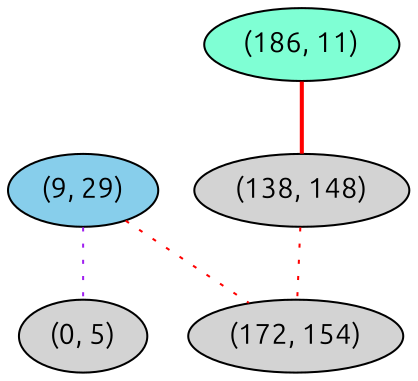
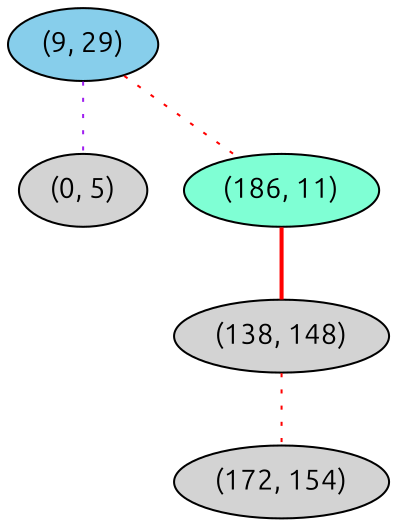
(187, 262) -> (181, 117)
